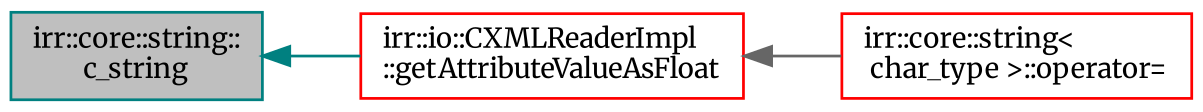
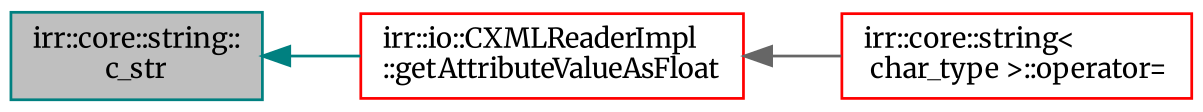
(137, 56) -> (137, 56)
